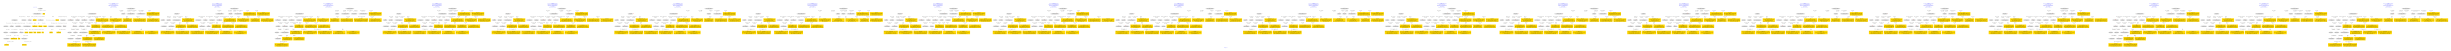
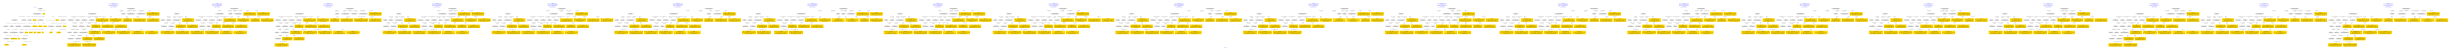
(65, 26) -> (65, 26)
